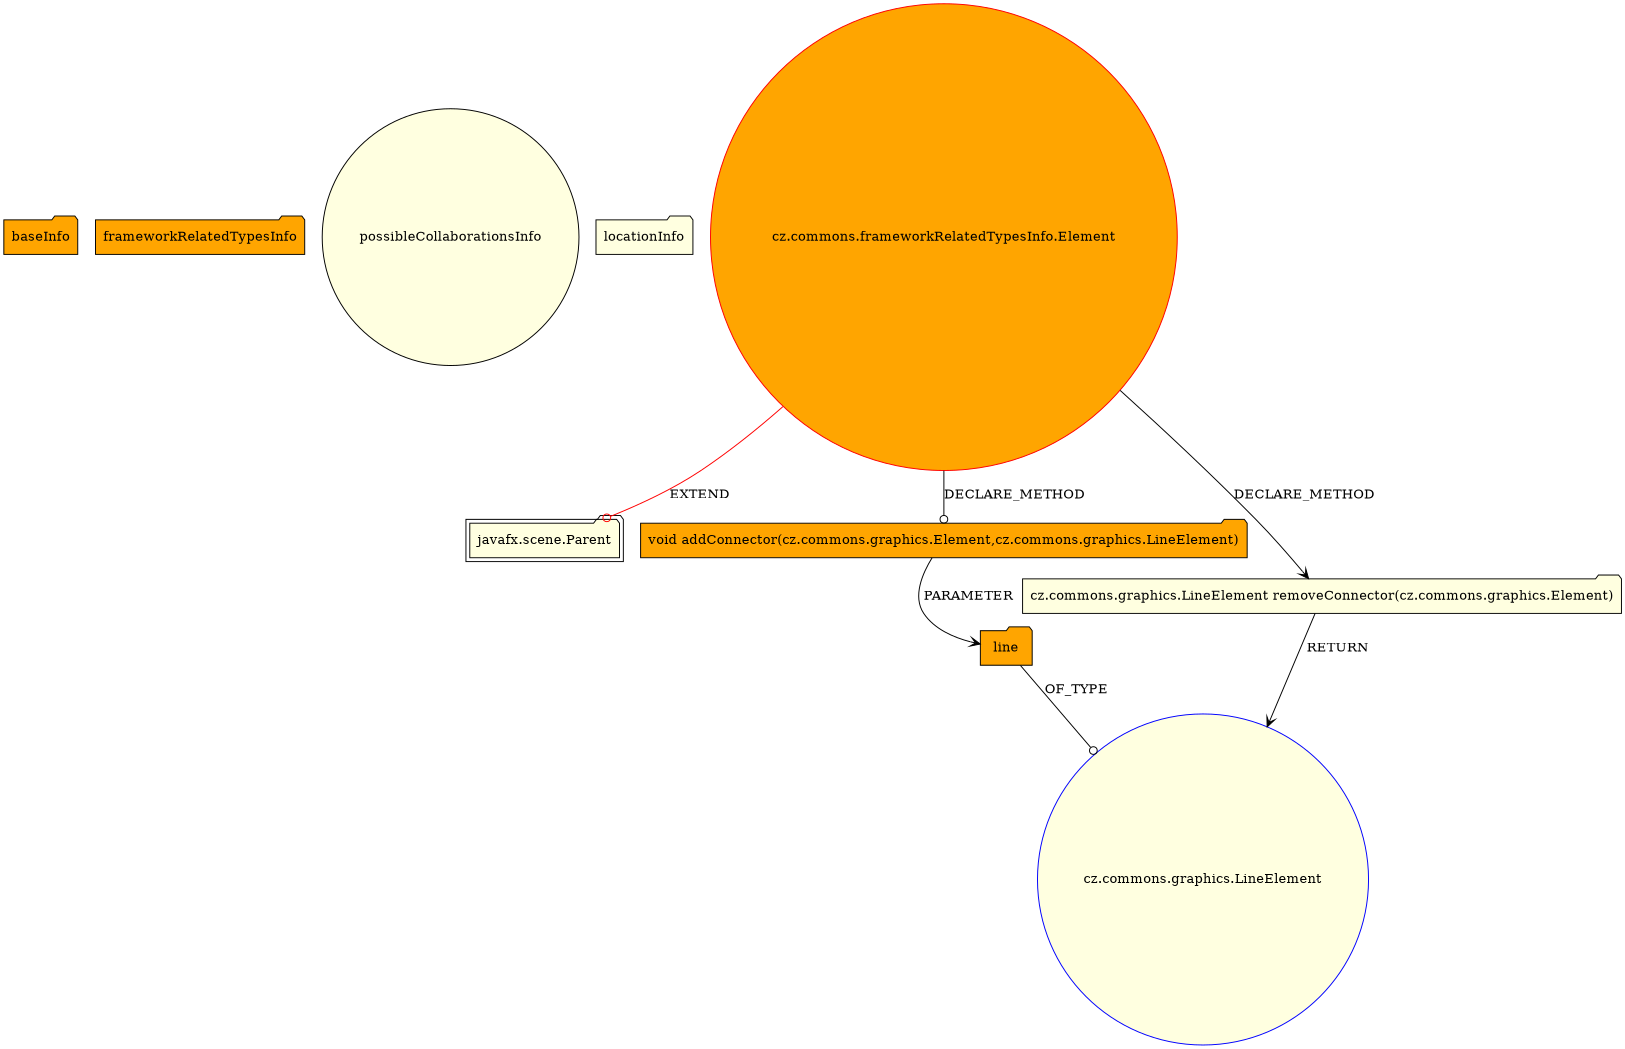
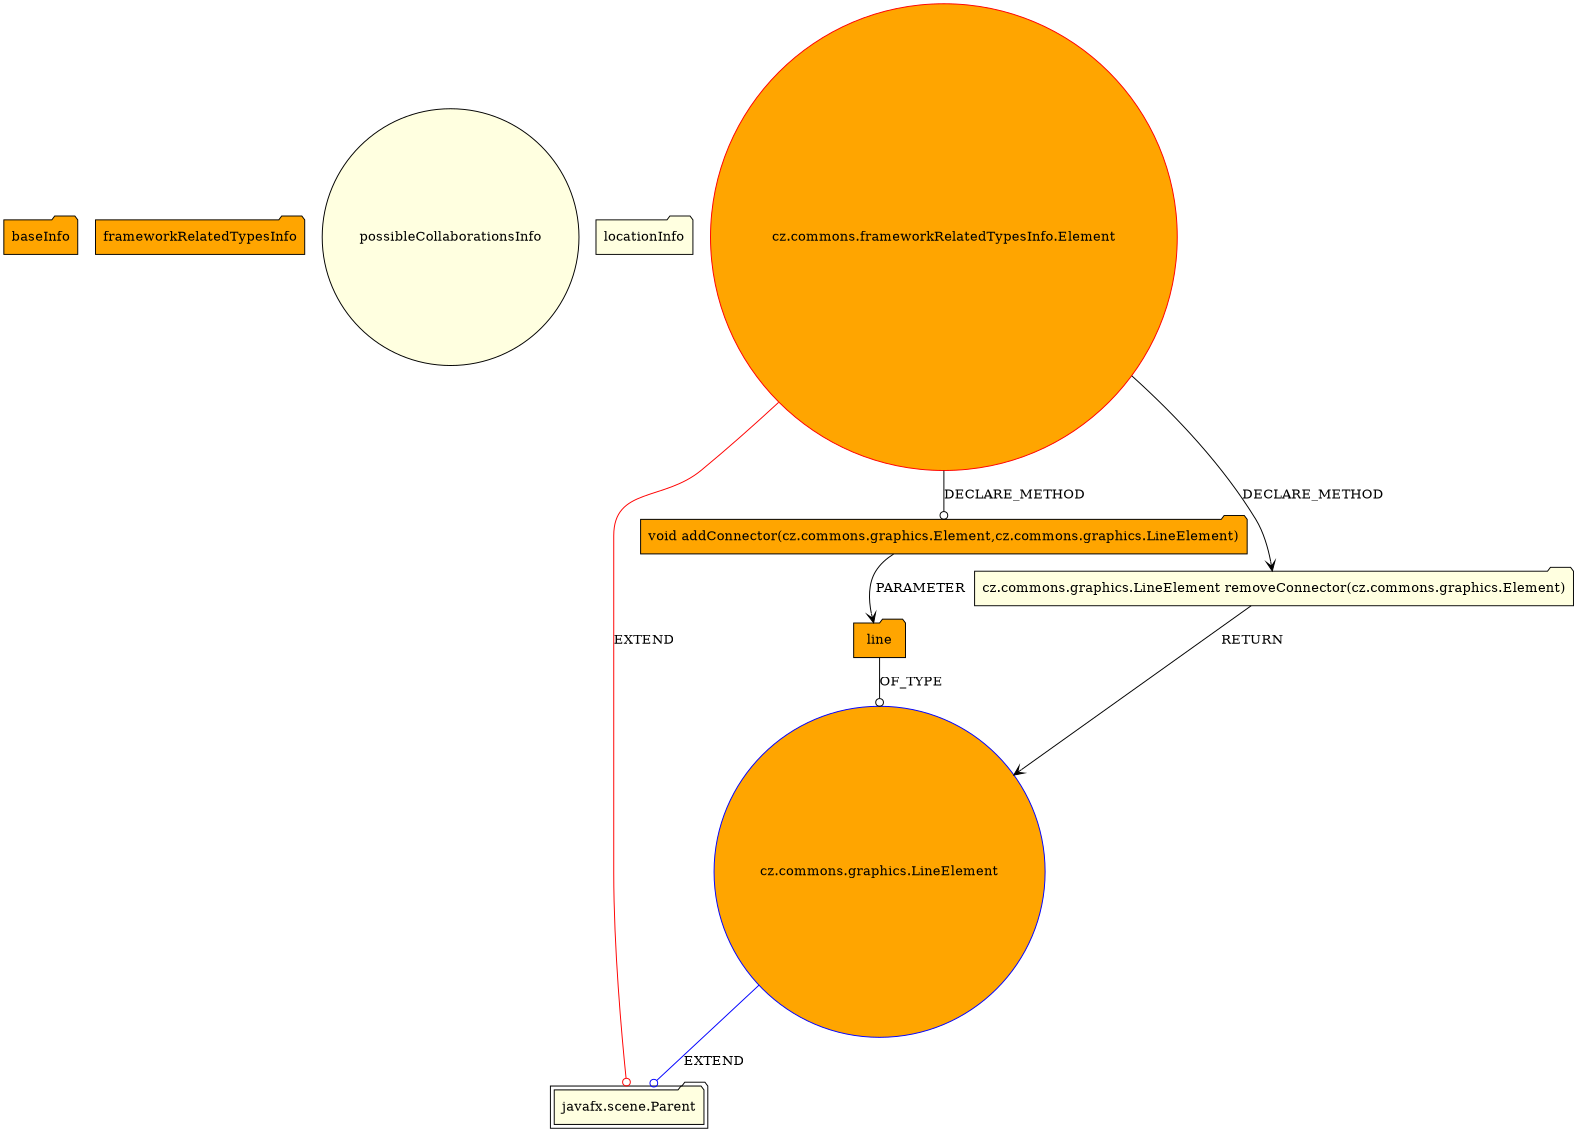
(1203, 879) -> (880, 872)
none -> (708, 1033)
